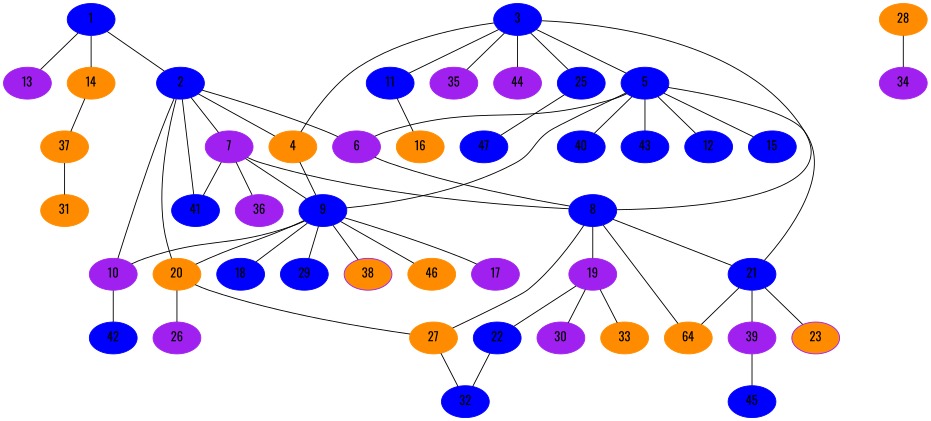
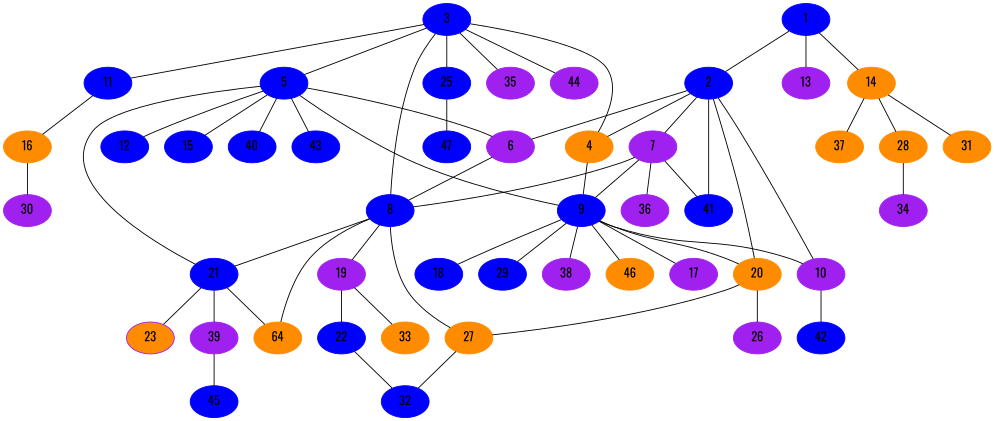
none -> (887, 115)
(65, 179) -> (919, 115)
(368, 274) -> (566, 274)
(577, 306) -> (27, 179)
